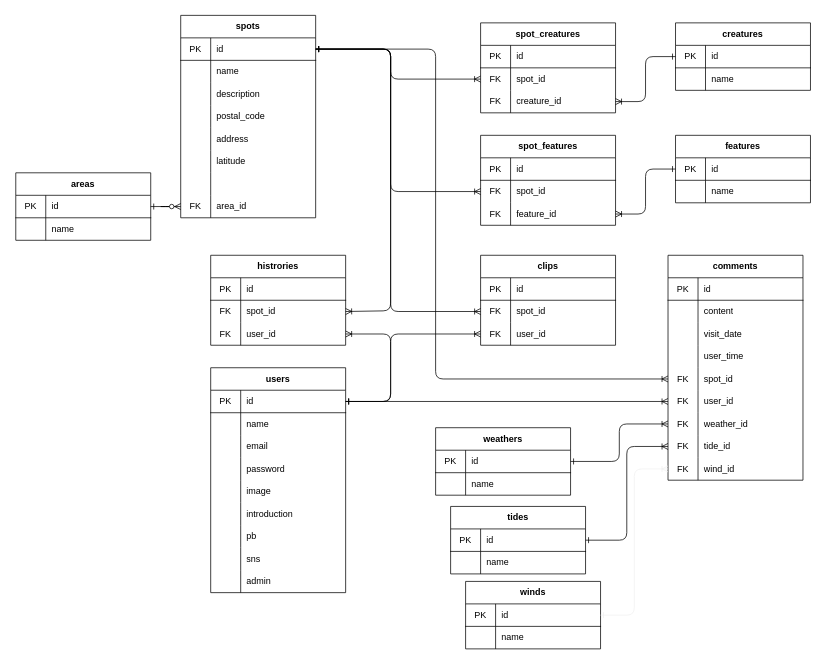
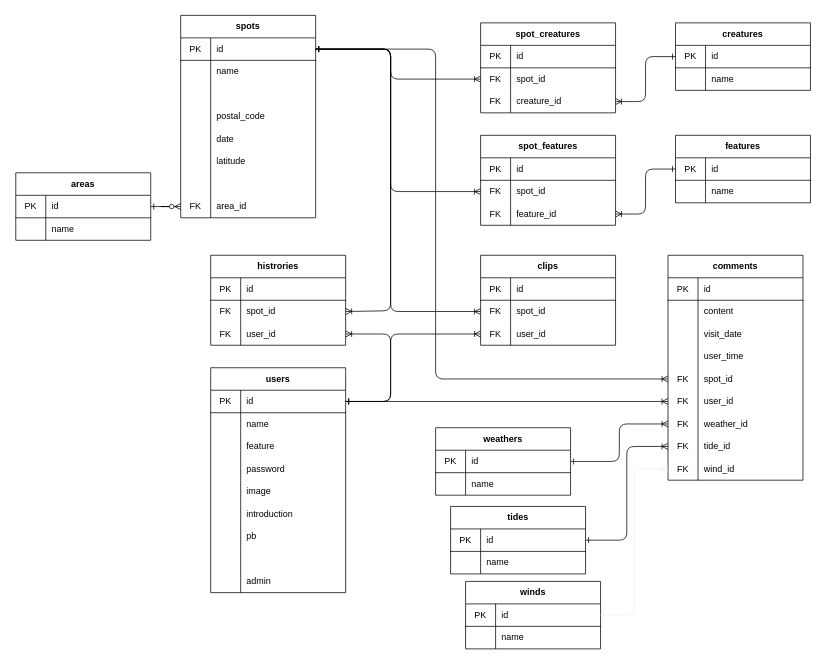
(263, 94) -> none
(234, 139) -> (226, 139)
(257, 447) -> (264, 447)
(293, 559) -> none
